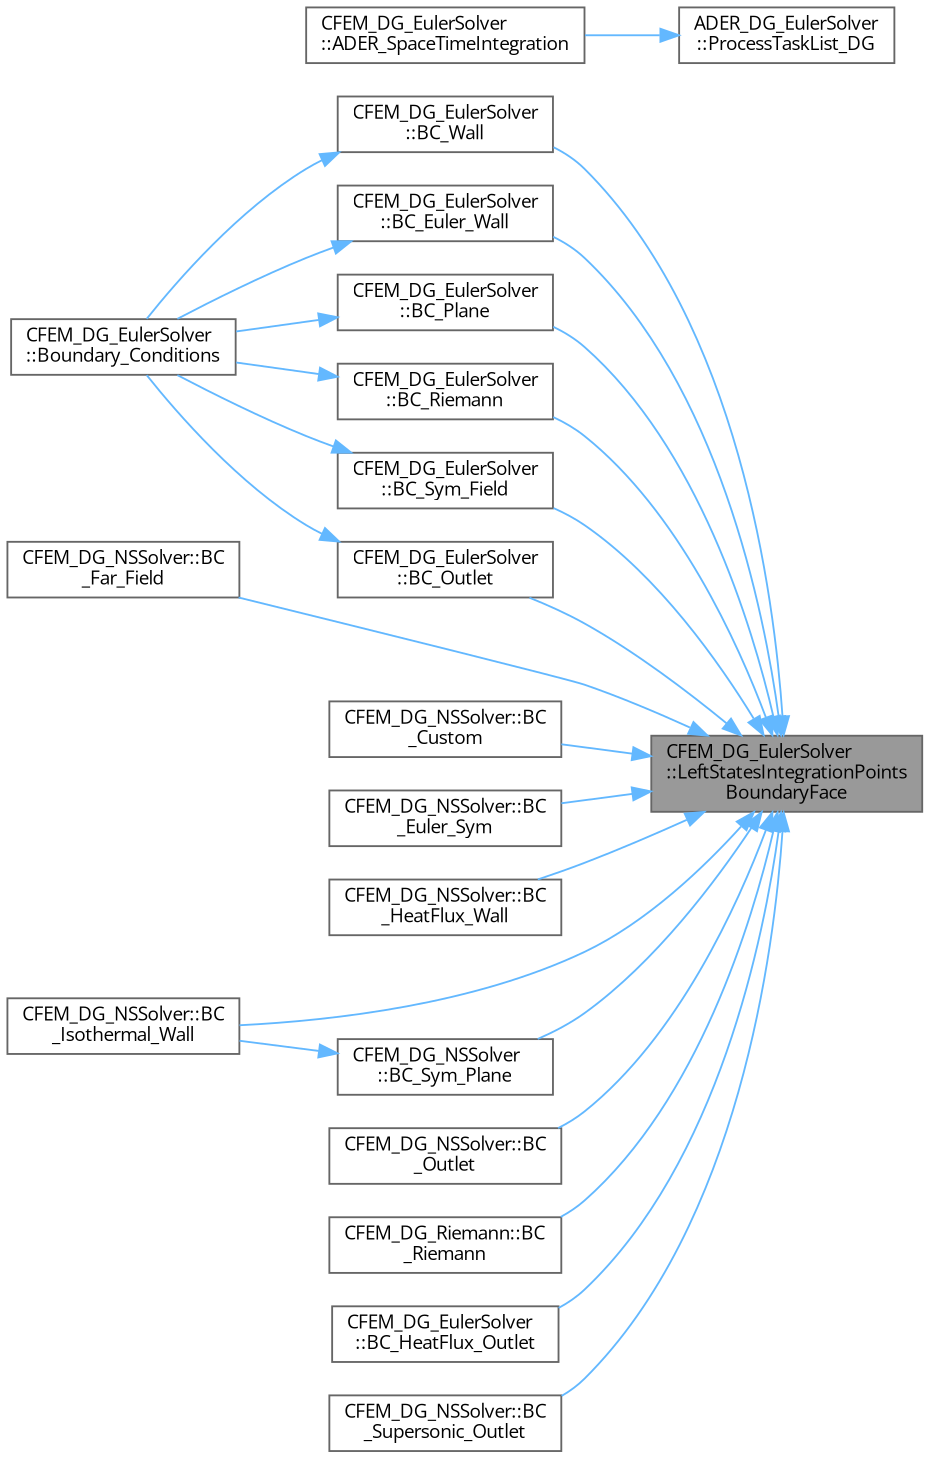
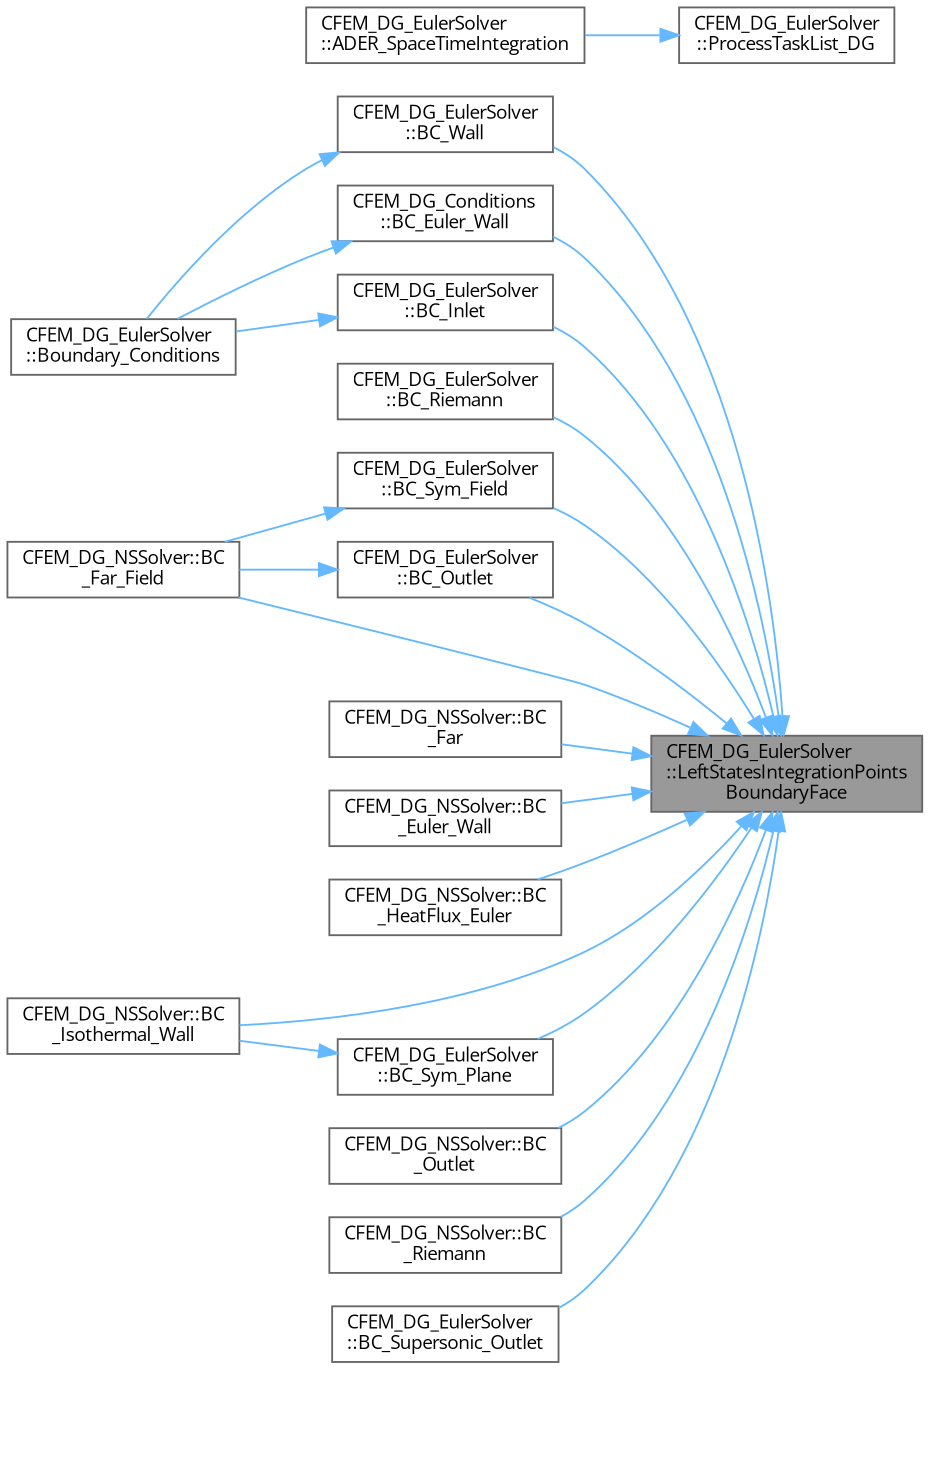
(787, 35) -> (787, 35)
(445, 213) -> (445, 213)
(445, 302) -> (445, 302)
(278, 368) -> none
(254, 413) -> (275, 528)
(227, 463) -> (279, 570)
(445, 729) -> (445, 729)
(445, 818) -> (445, 818)
(445, 907) -> (445, 907)
(445, 1067) -> (445, 1067)
(445, 1245) -> (445, 1245)
(445, 1334) -> (445, 1334)
(445, 1423) -> none
